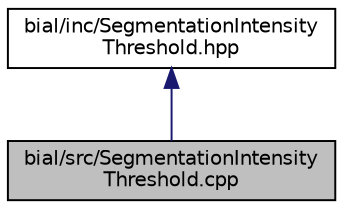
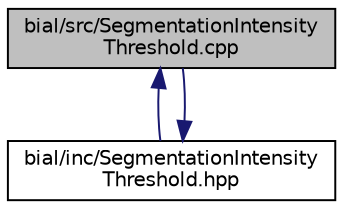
none -> (158, 114)
